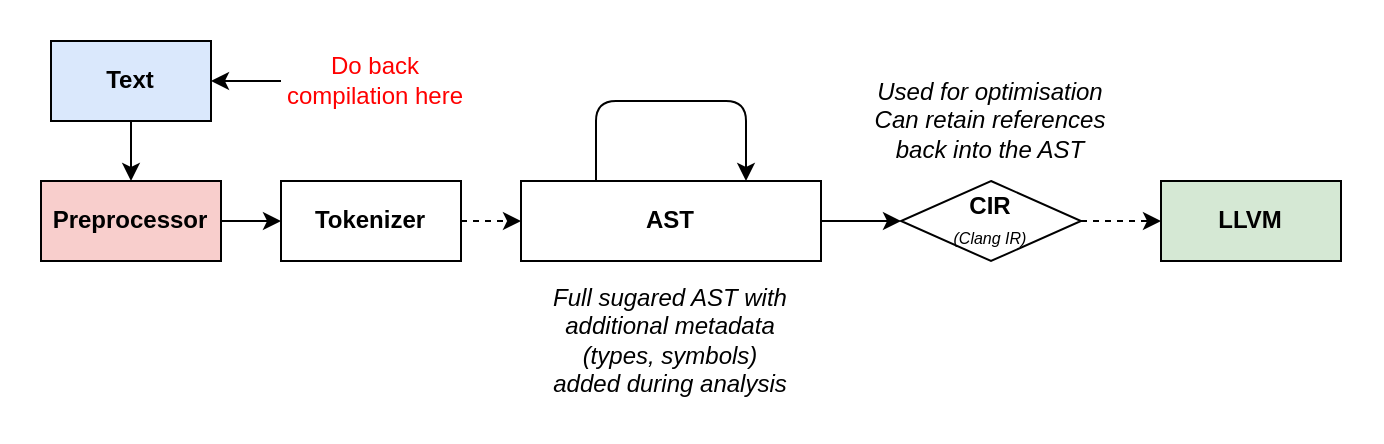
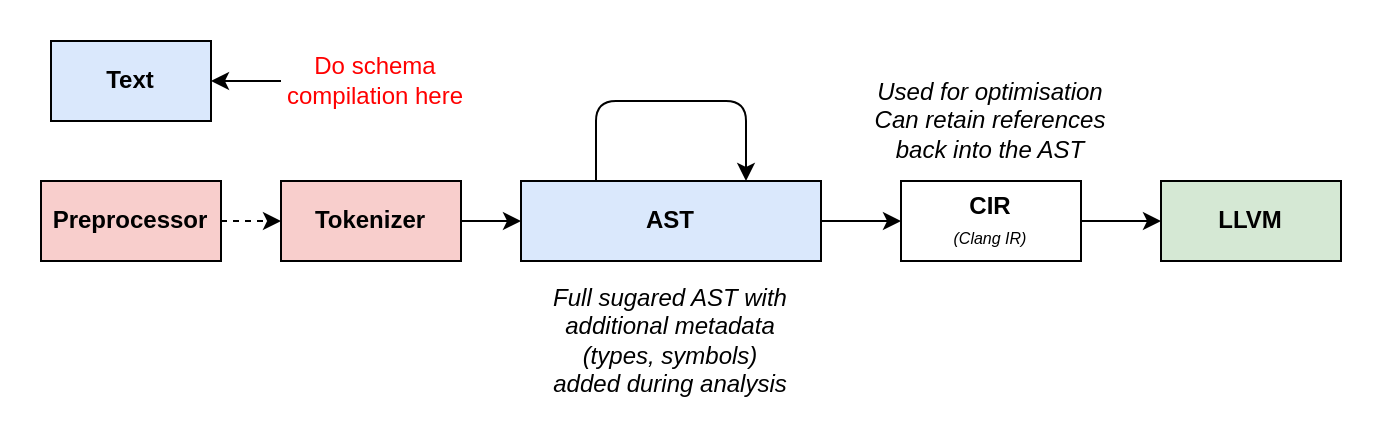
(376, 81) -> (376, 81)
(131, 144) -> none
(246, 221) -> (246, 221)
(371, 221) -> (371, 221)
(486, 221) -> (486, 221)
(671, 221) -> (671, 221)
(991, 221) -> (991, 221)
(1111, 221) -> (1111, 221)
